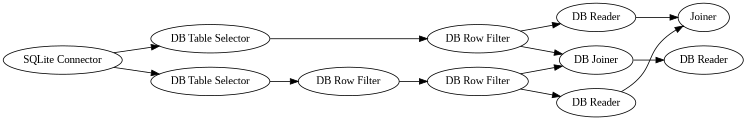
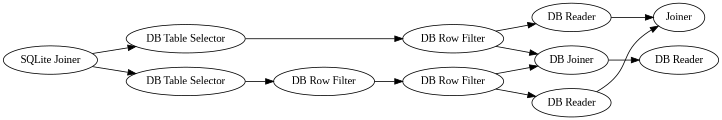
(63, 60) -> (50, 60)
